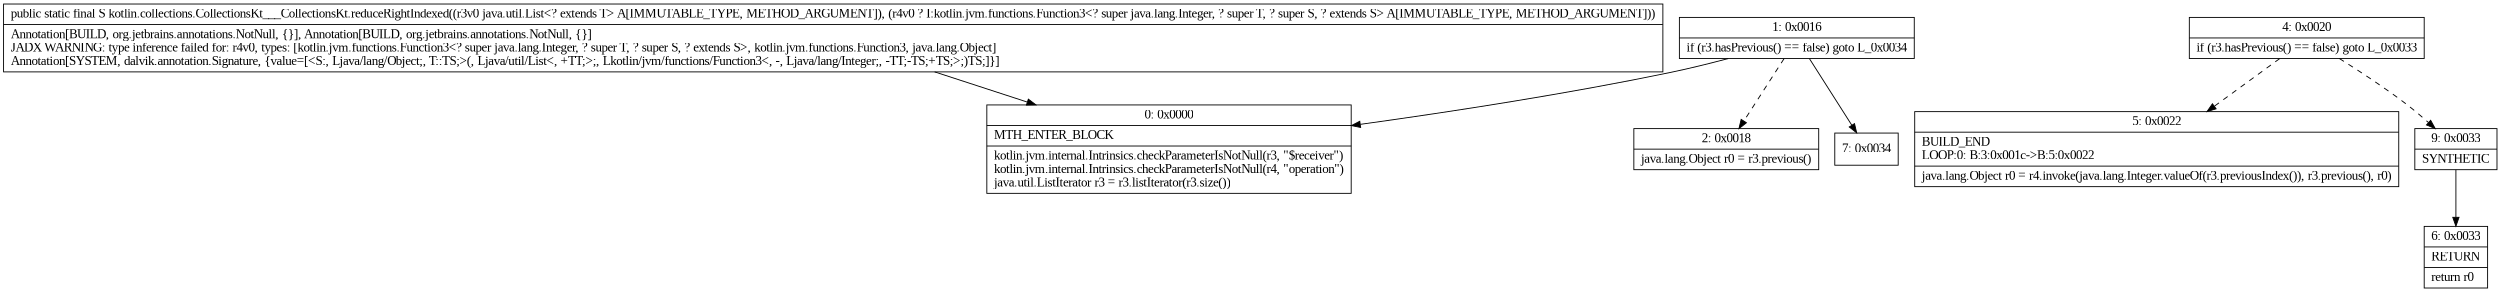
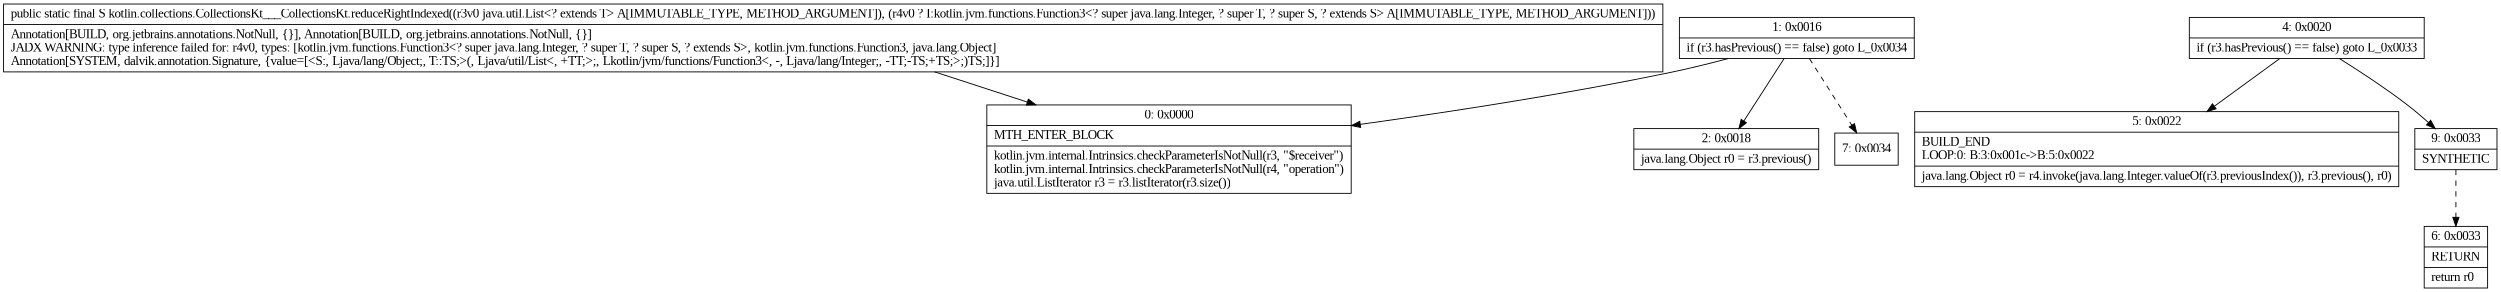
(2247, 82) -> (2247, 82)
(2385, 89) -> (2385, 89)
(1764, 90) -> (1764, 90)
(1831, 92) -> (1831, 92)
(2456, 194) -> (2456, 194)
